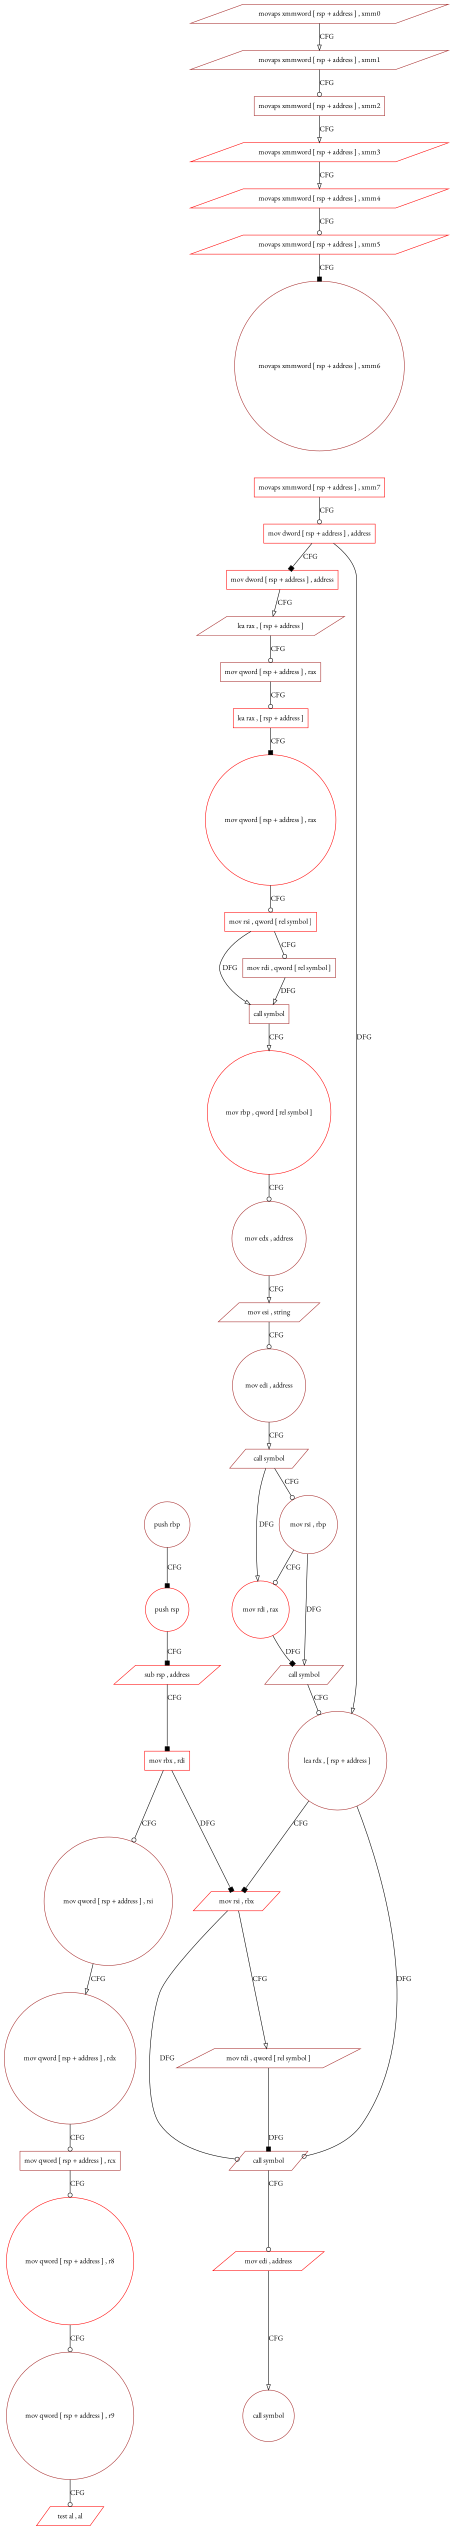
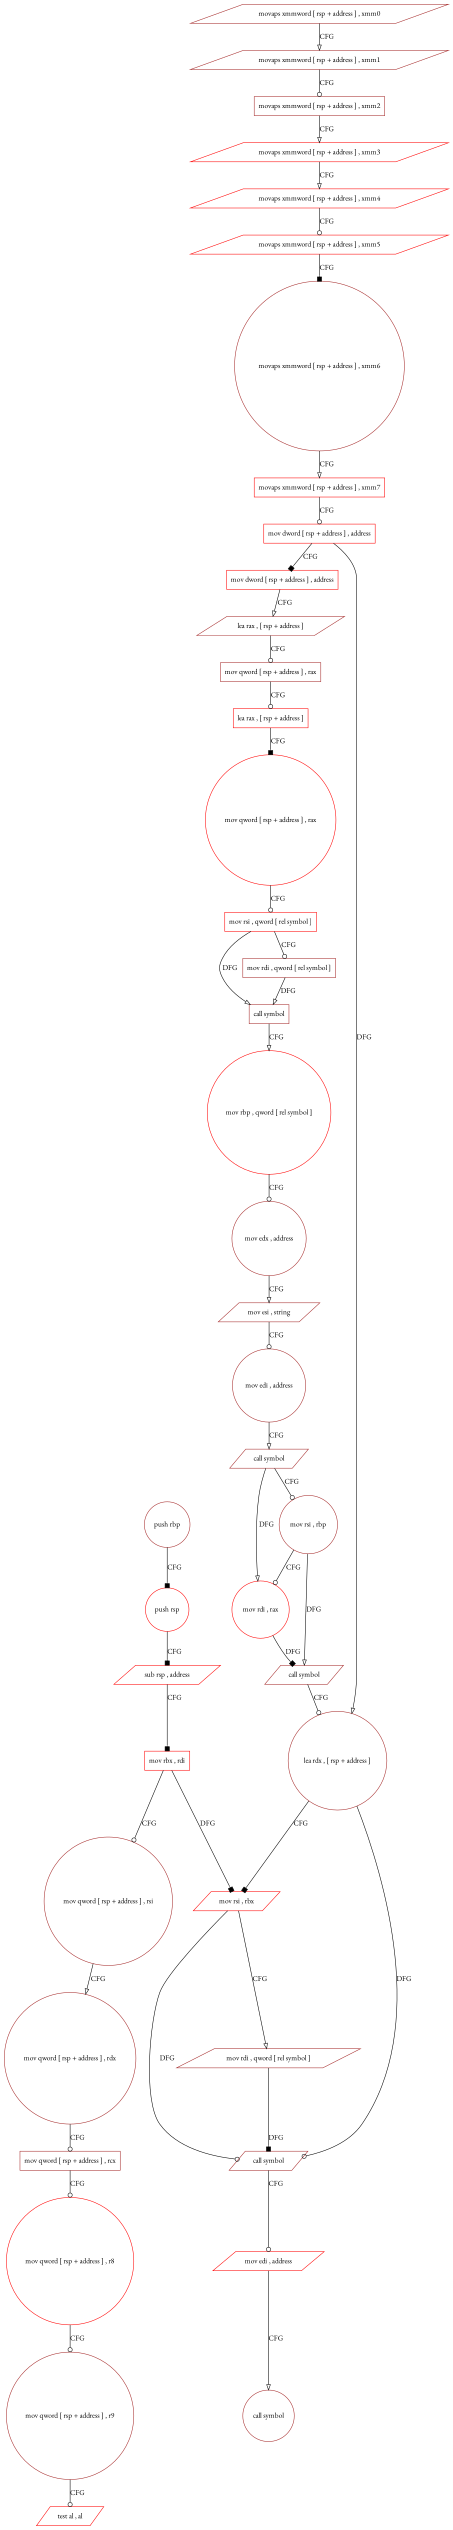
none -> (319, 462)
